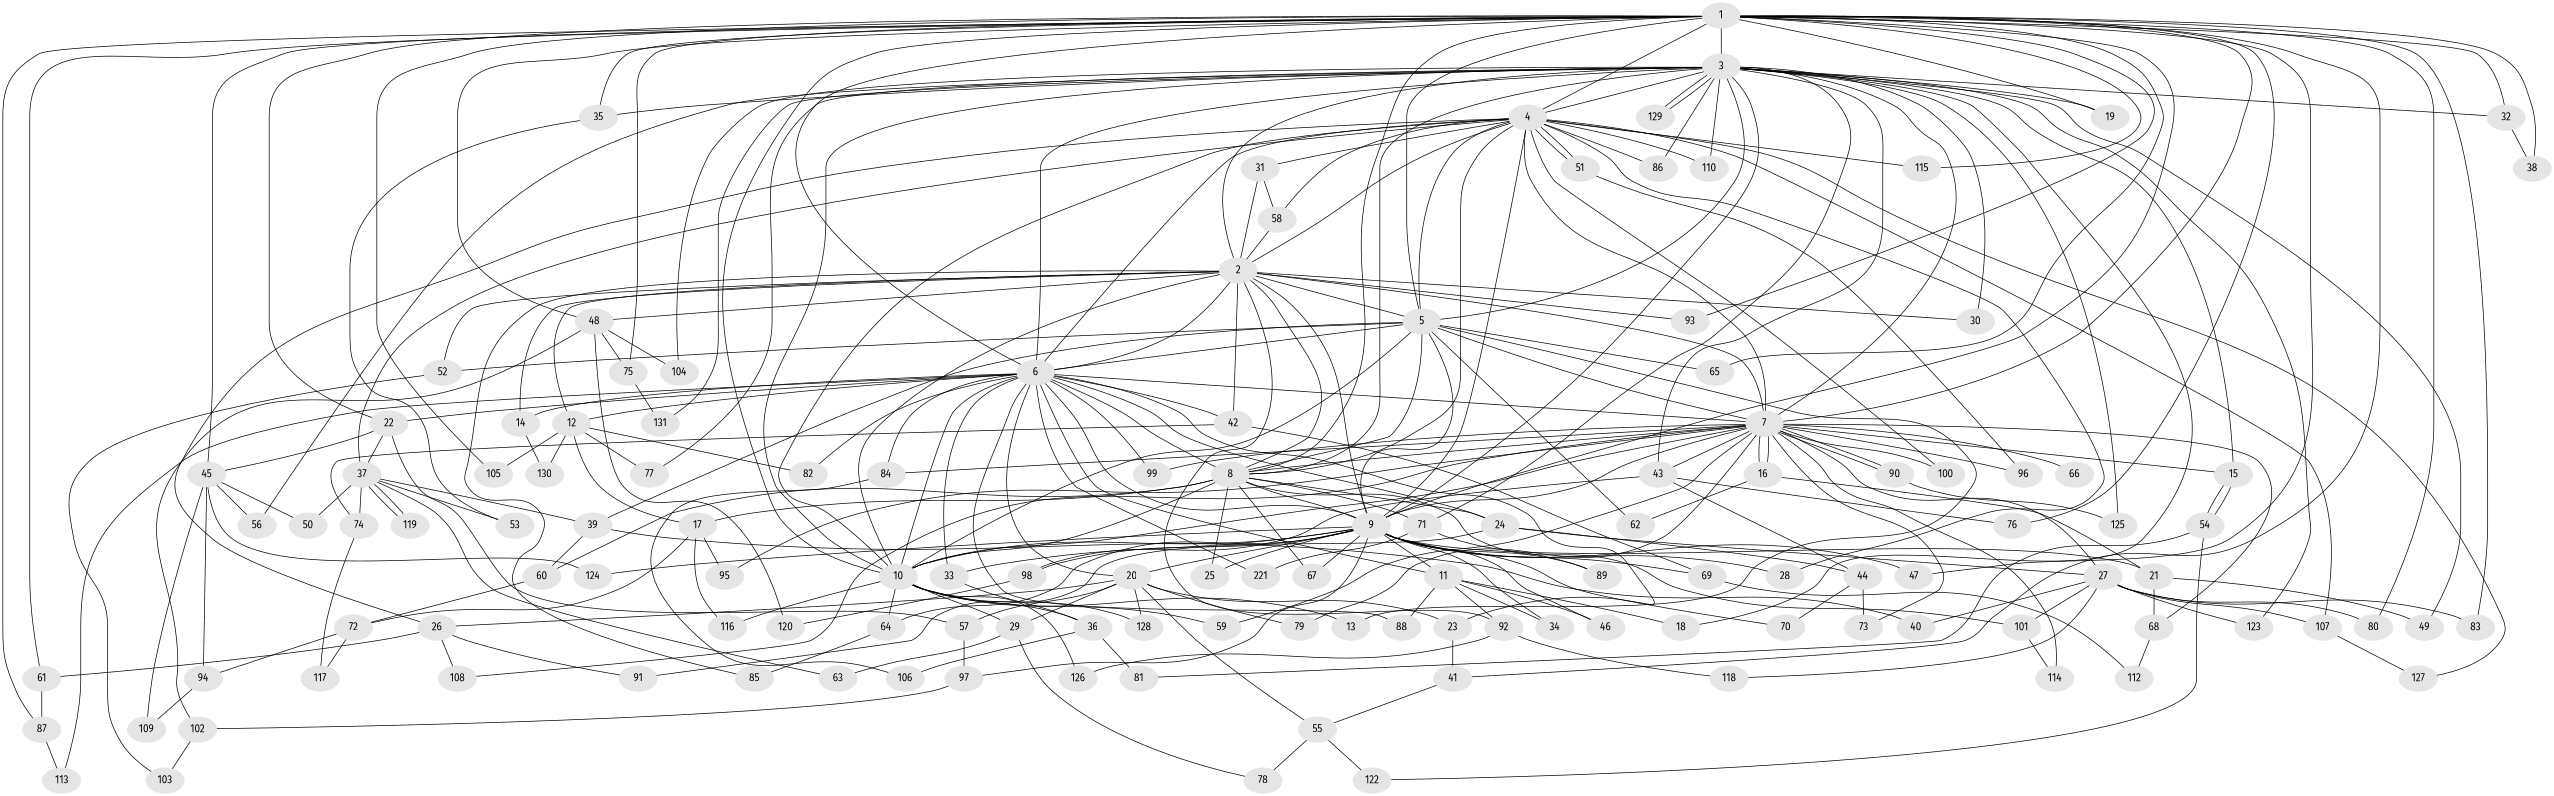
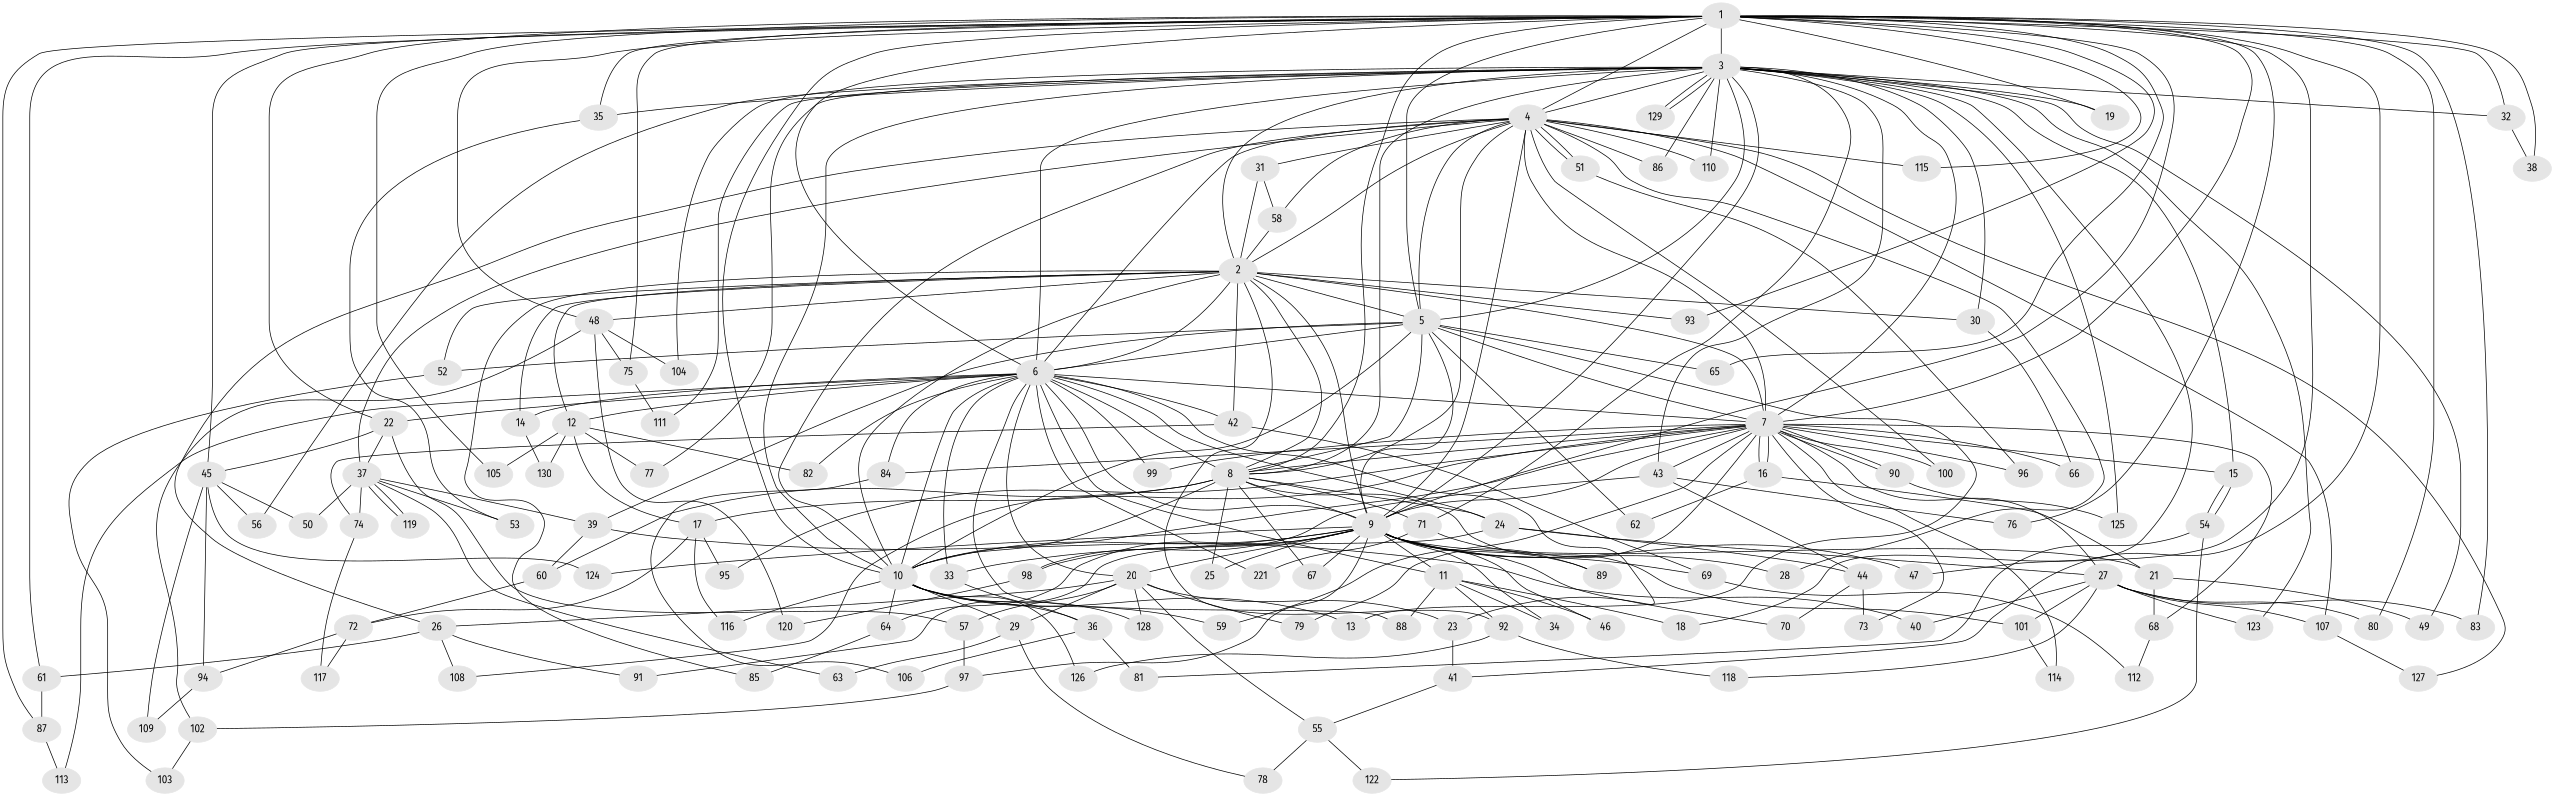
none -> (2038, 391)
(660, 424) -> (660, 424)
